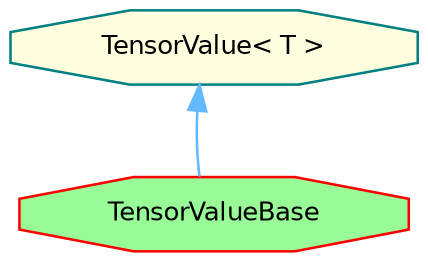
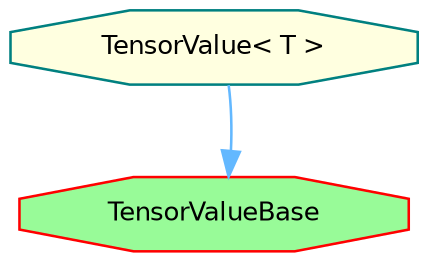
(197, 144) -> (231, 118)
